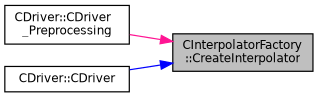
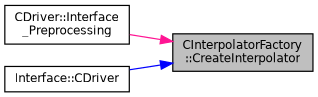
(67, 25) -> (67, 25)
(67, 79) -> (67, 79)
